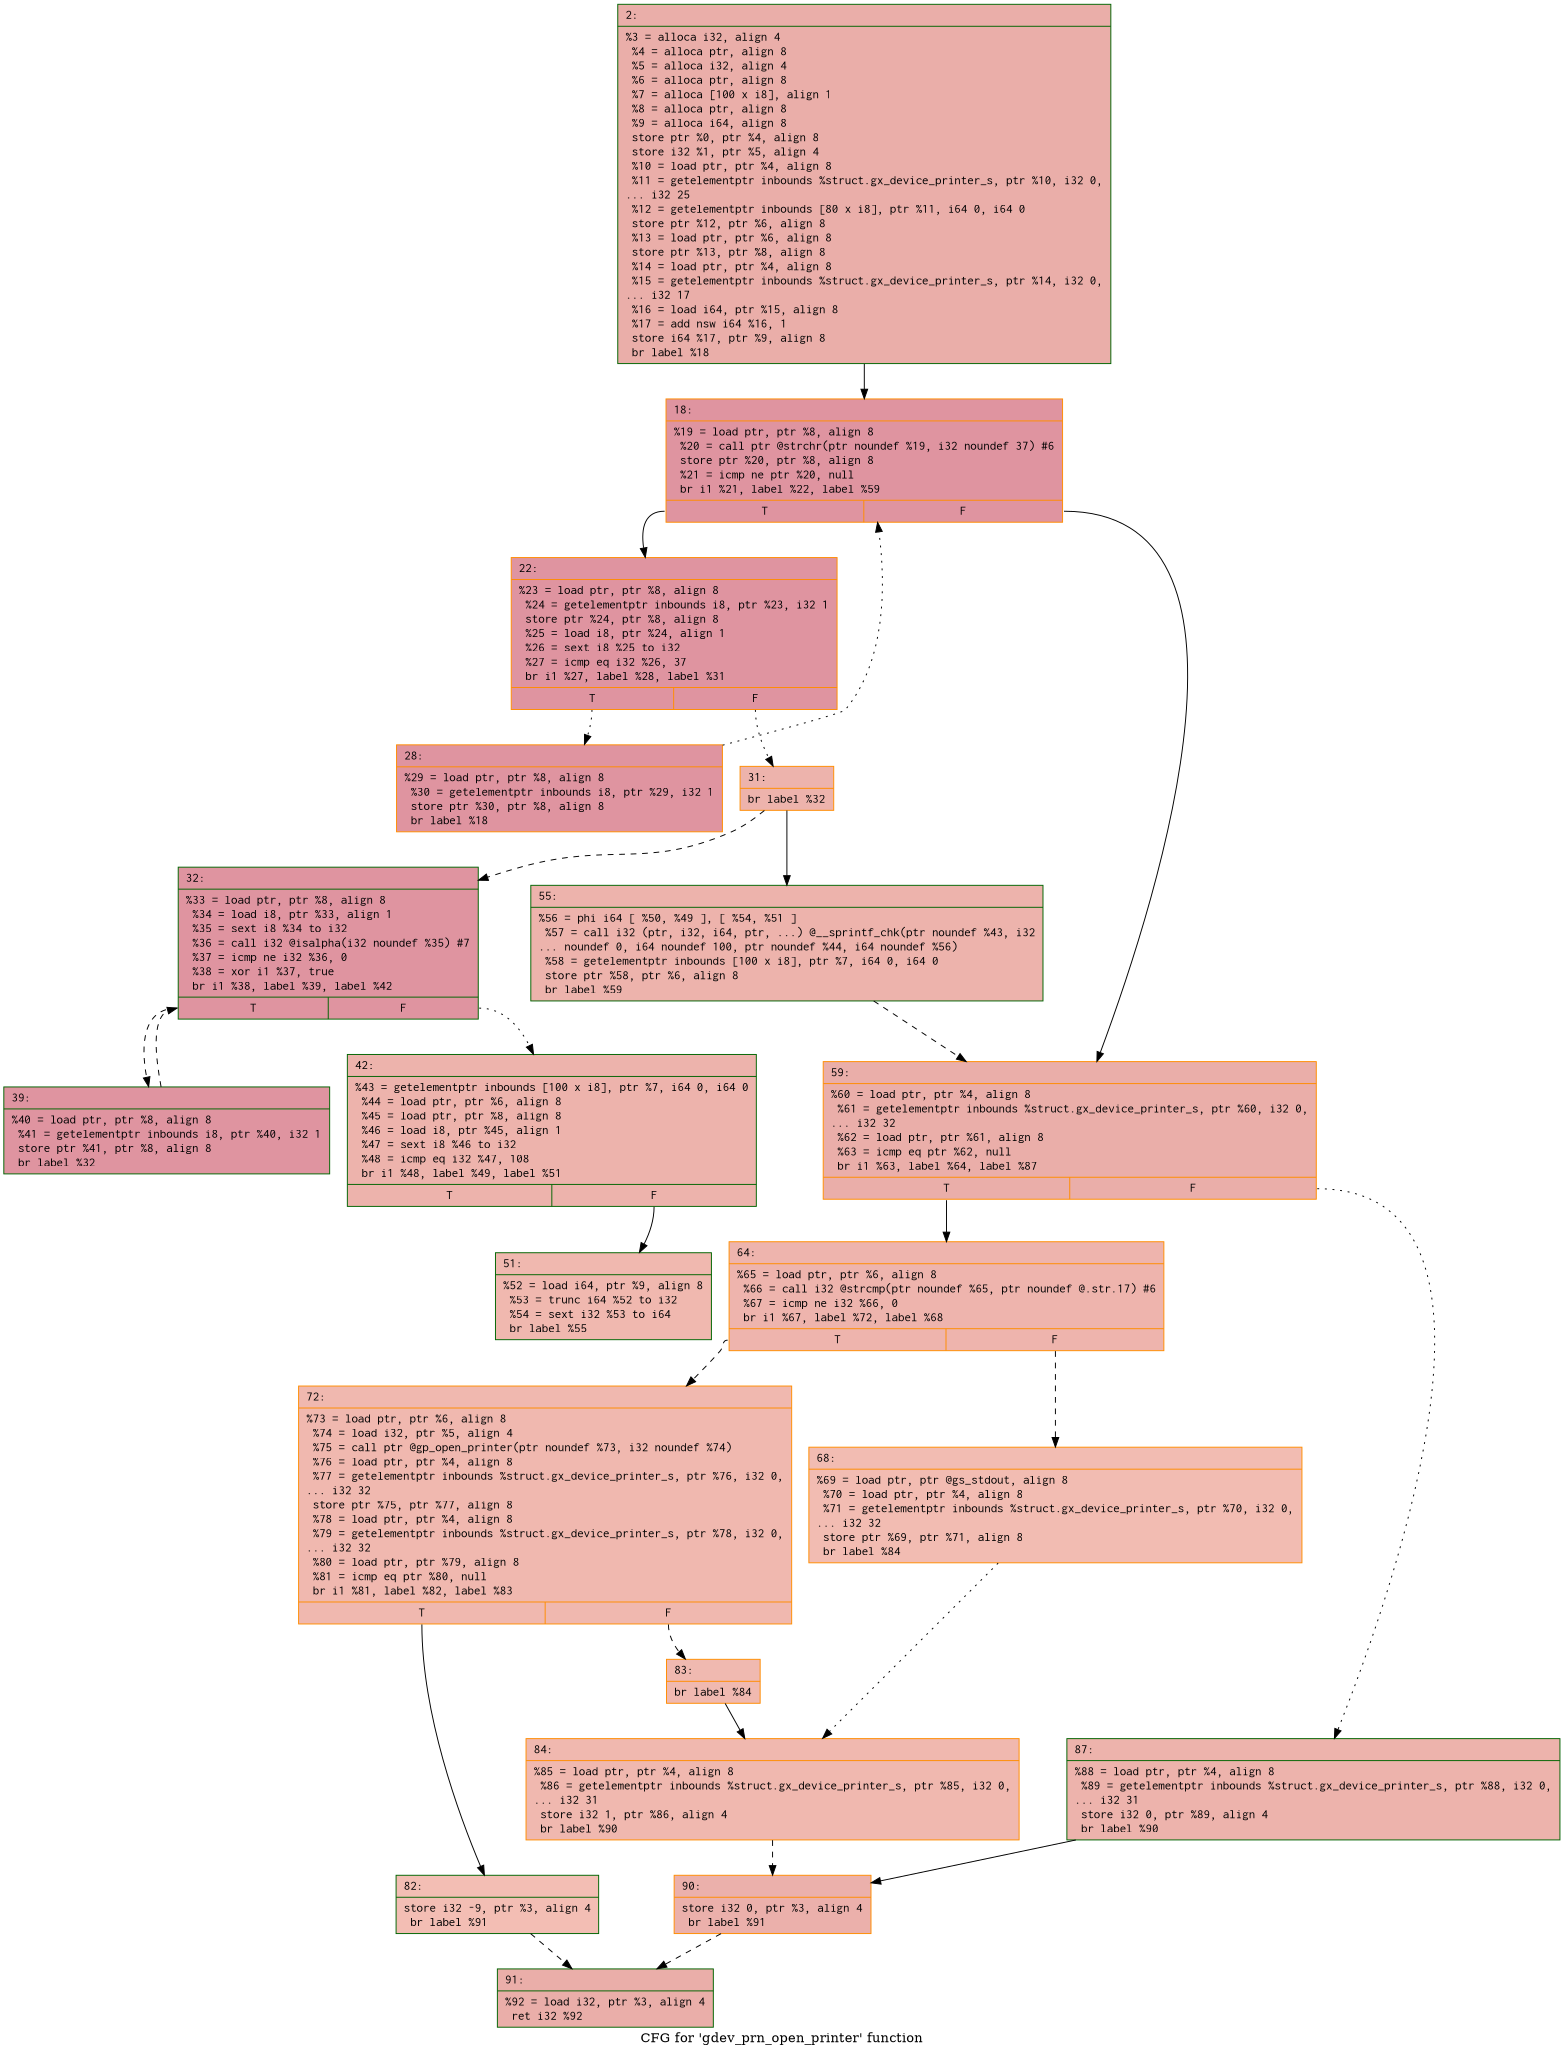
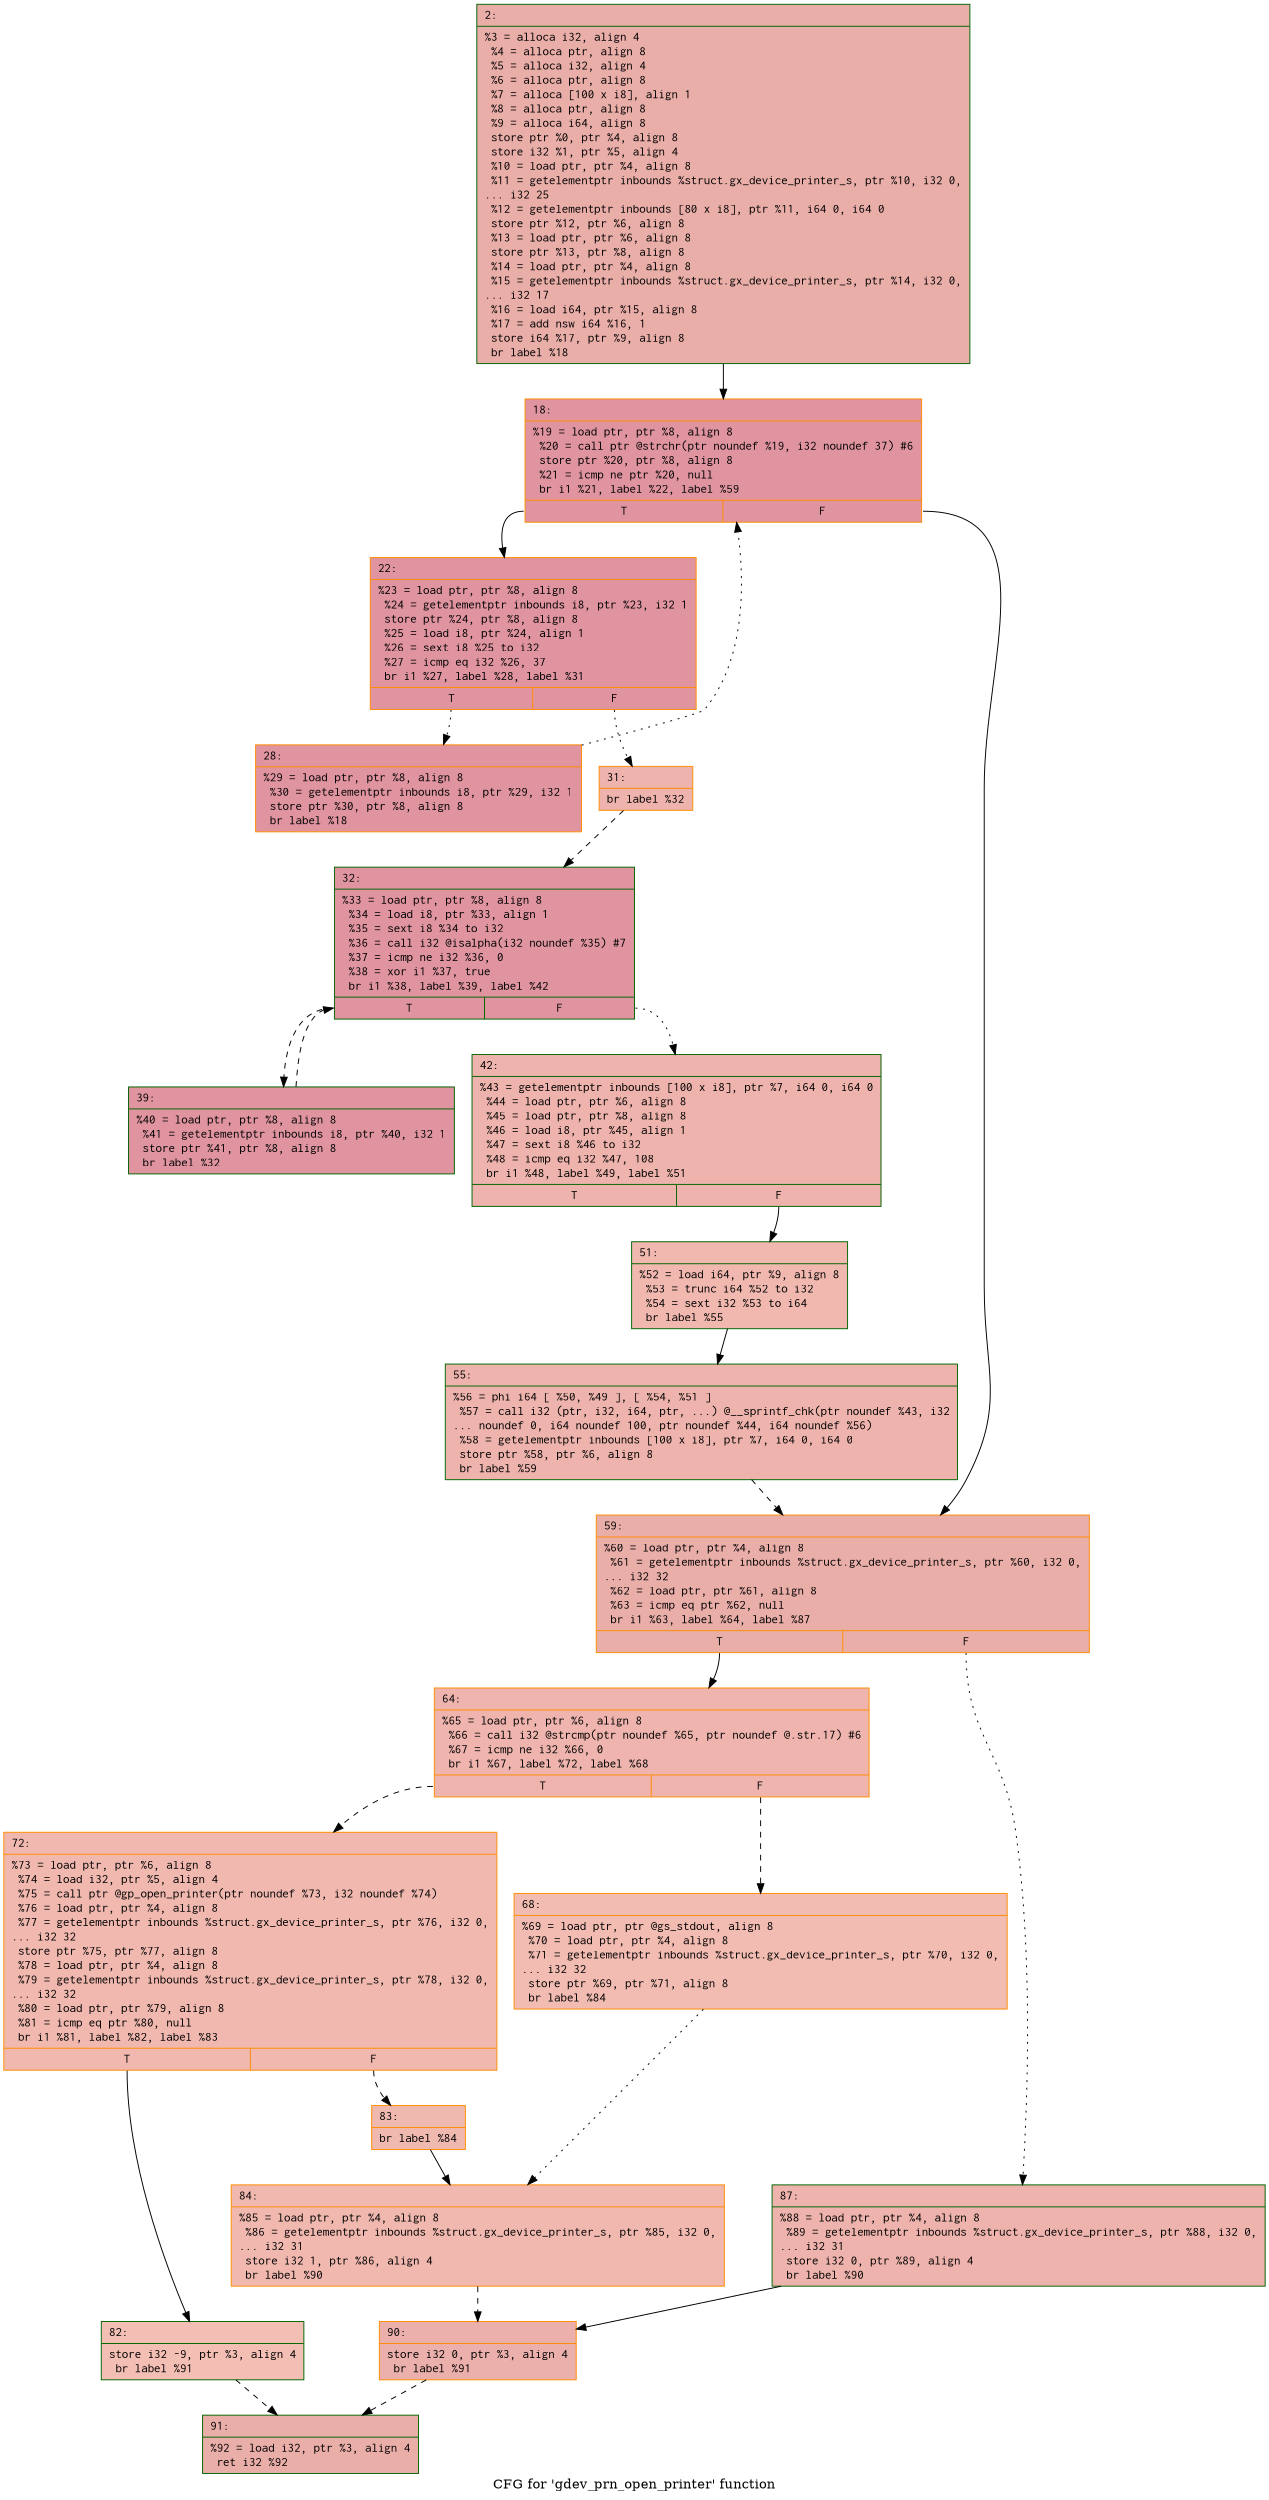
(787, 843) -> (724, 1342)
